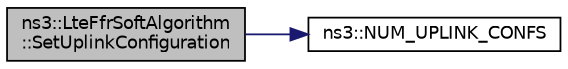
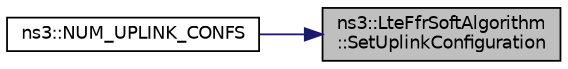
(268, 34) -> (282, 34)
